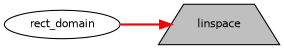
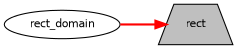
(219, 24) -> (196, 24)
